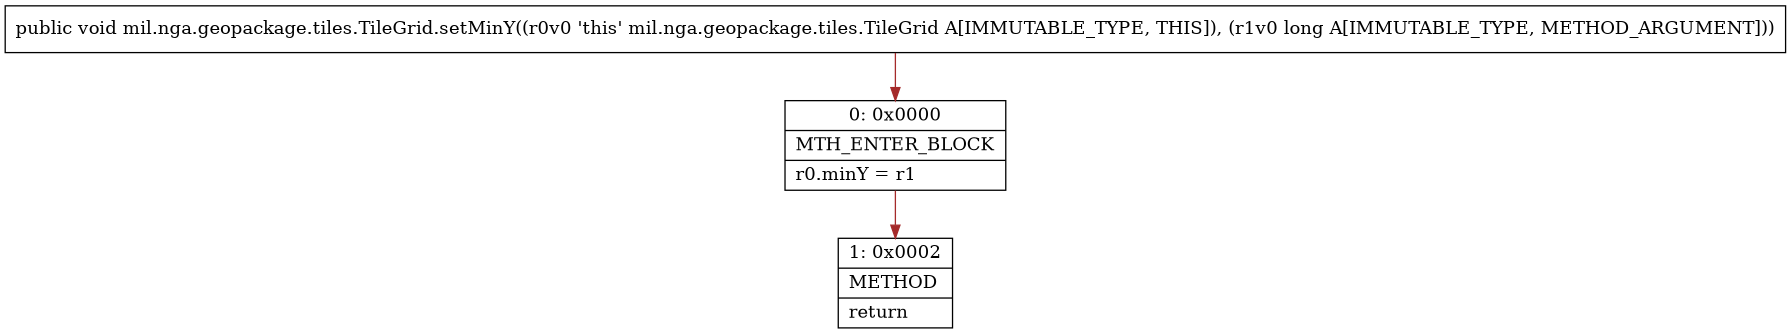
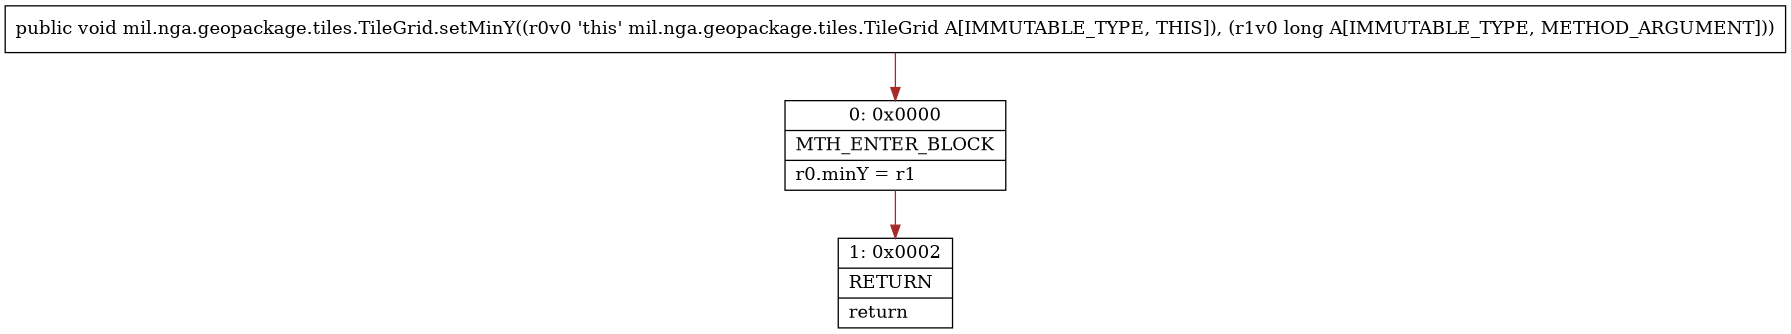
(893, 282) -> (891, 282)
